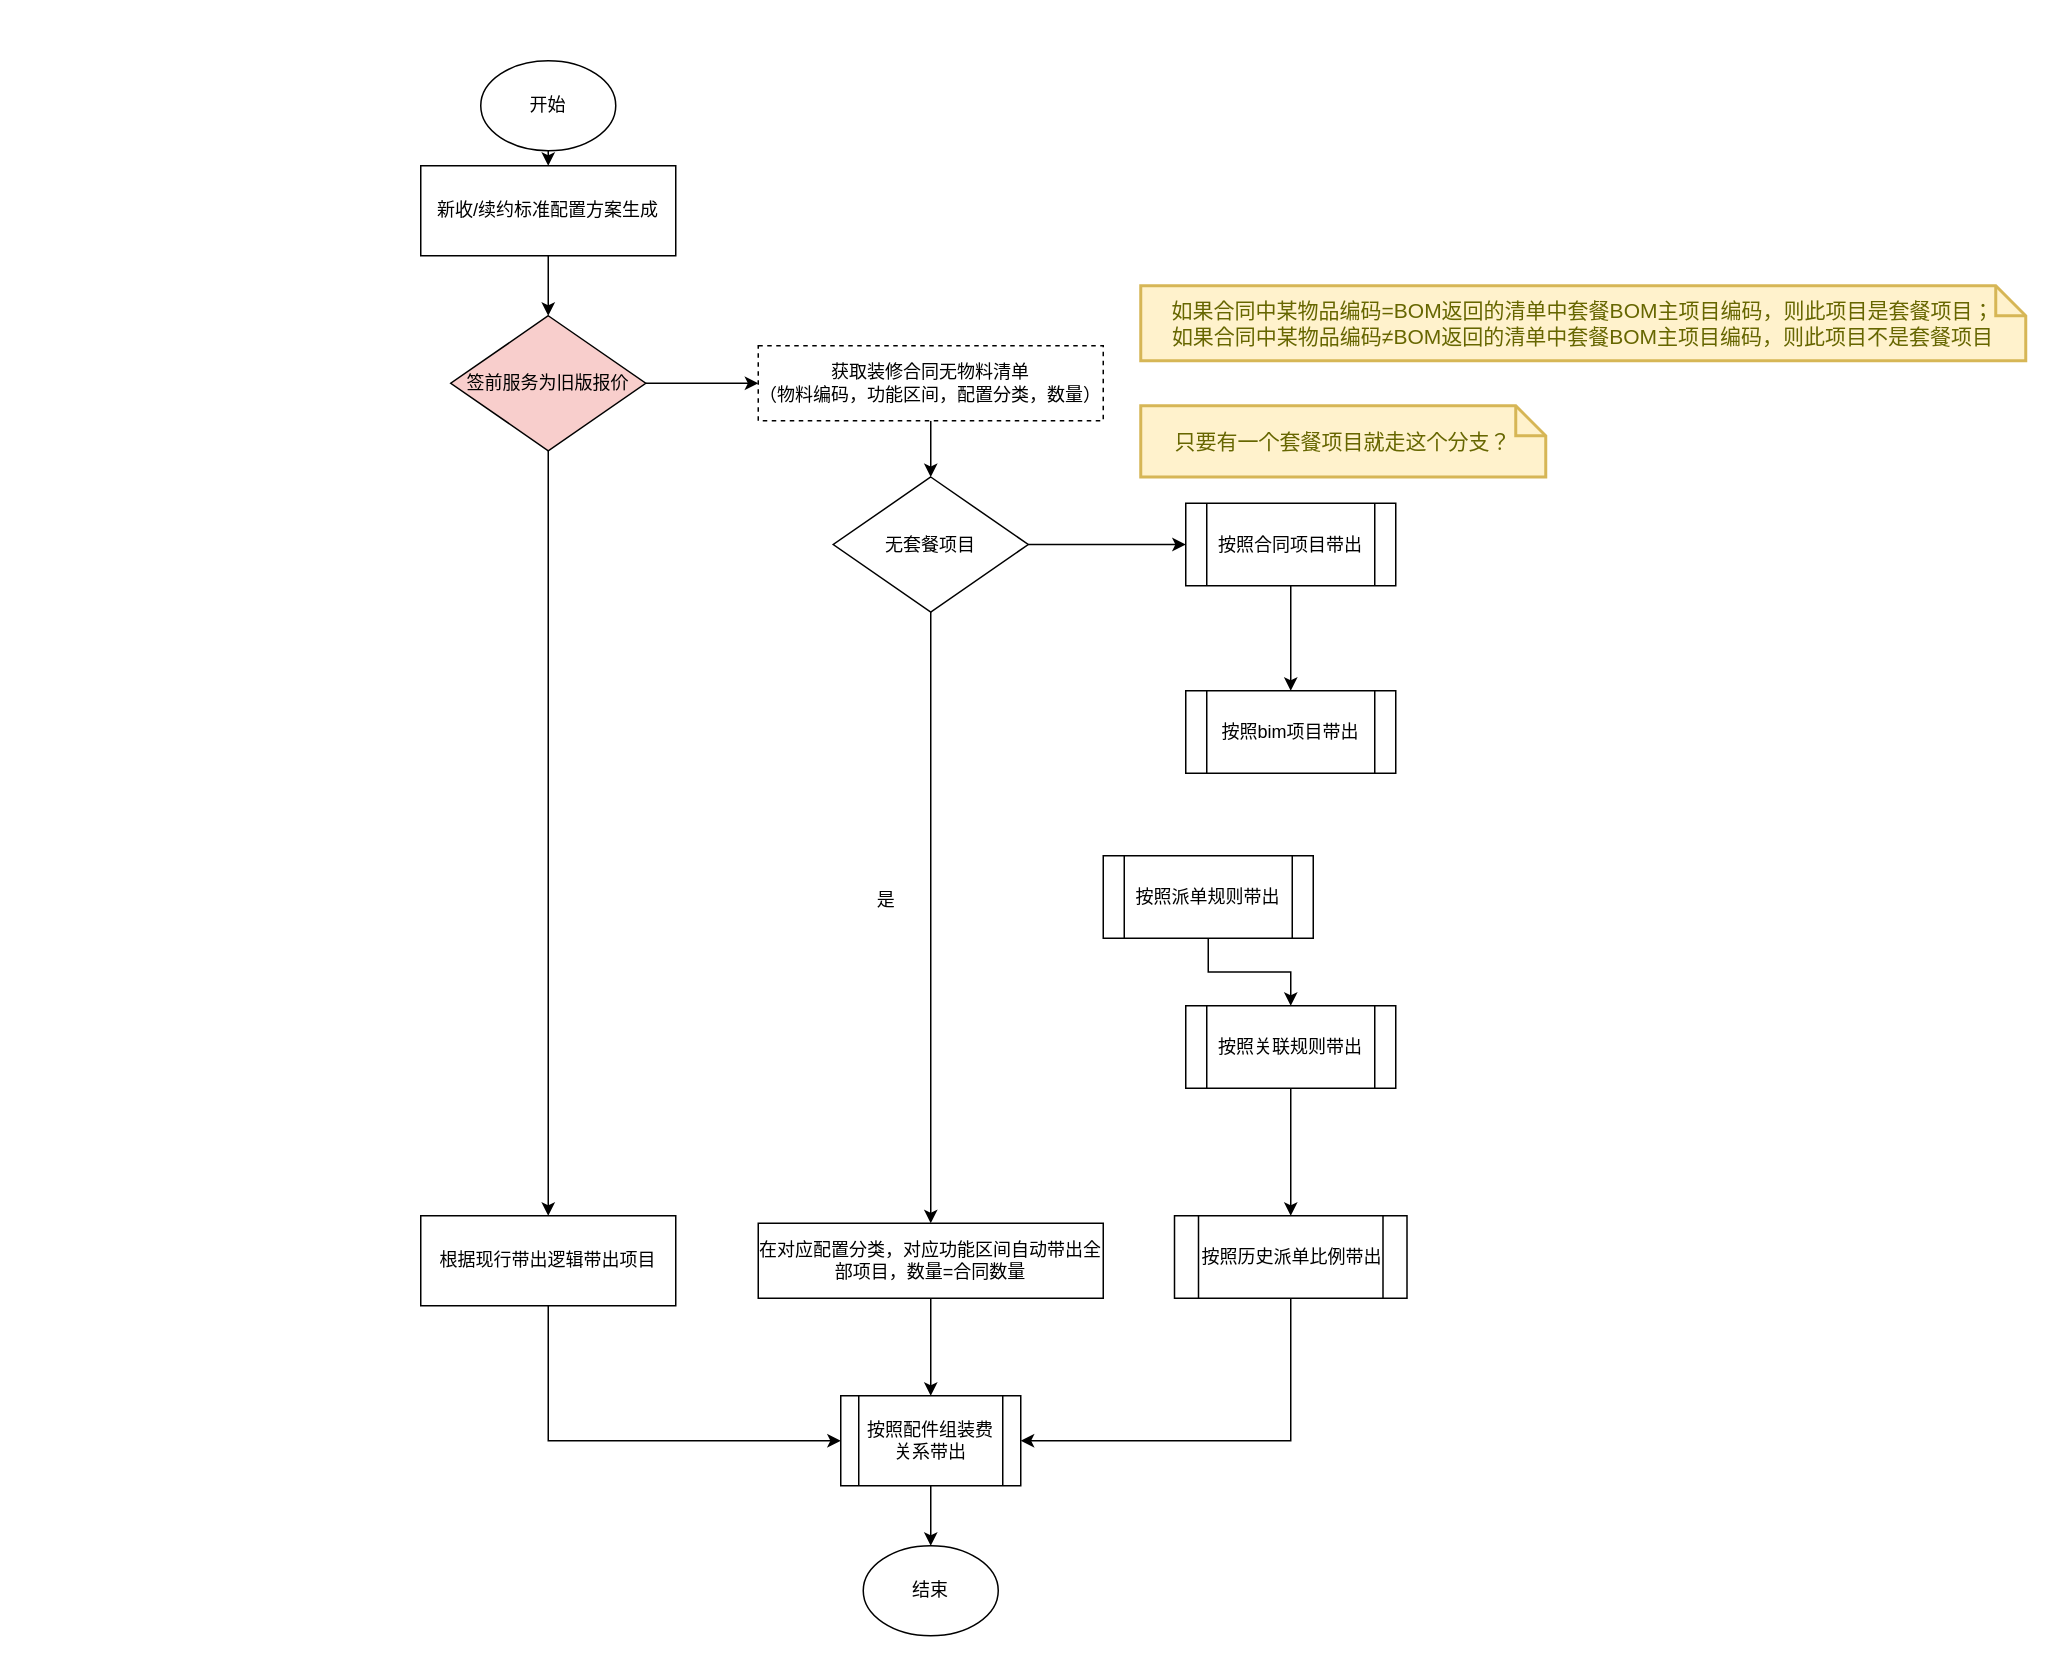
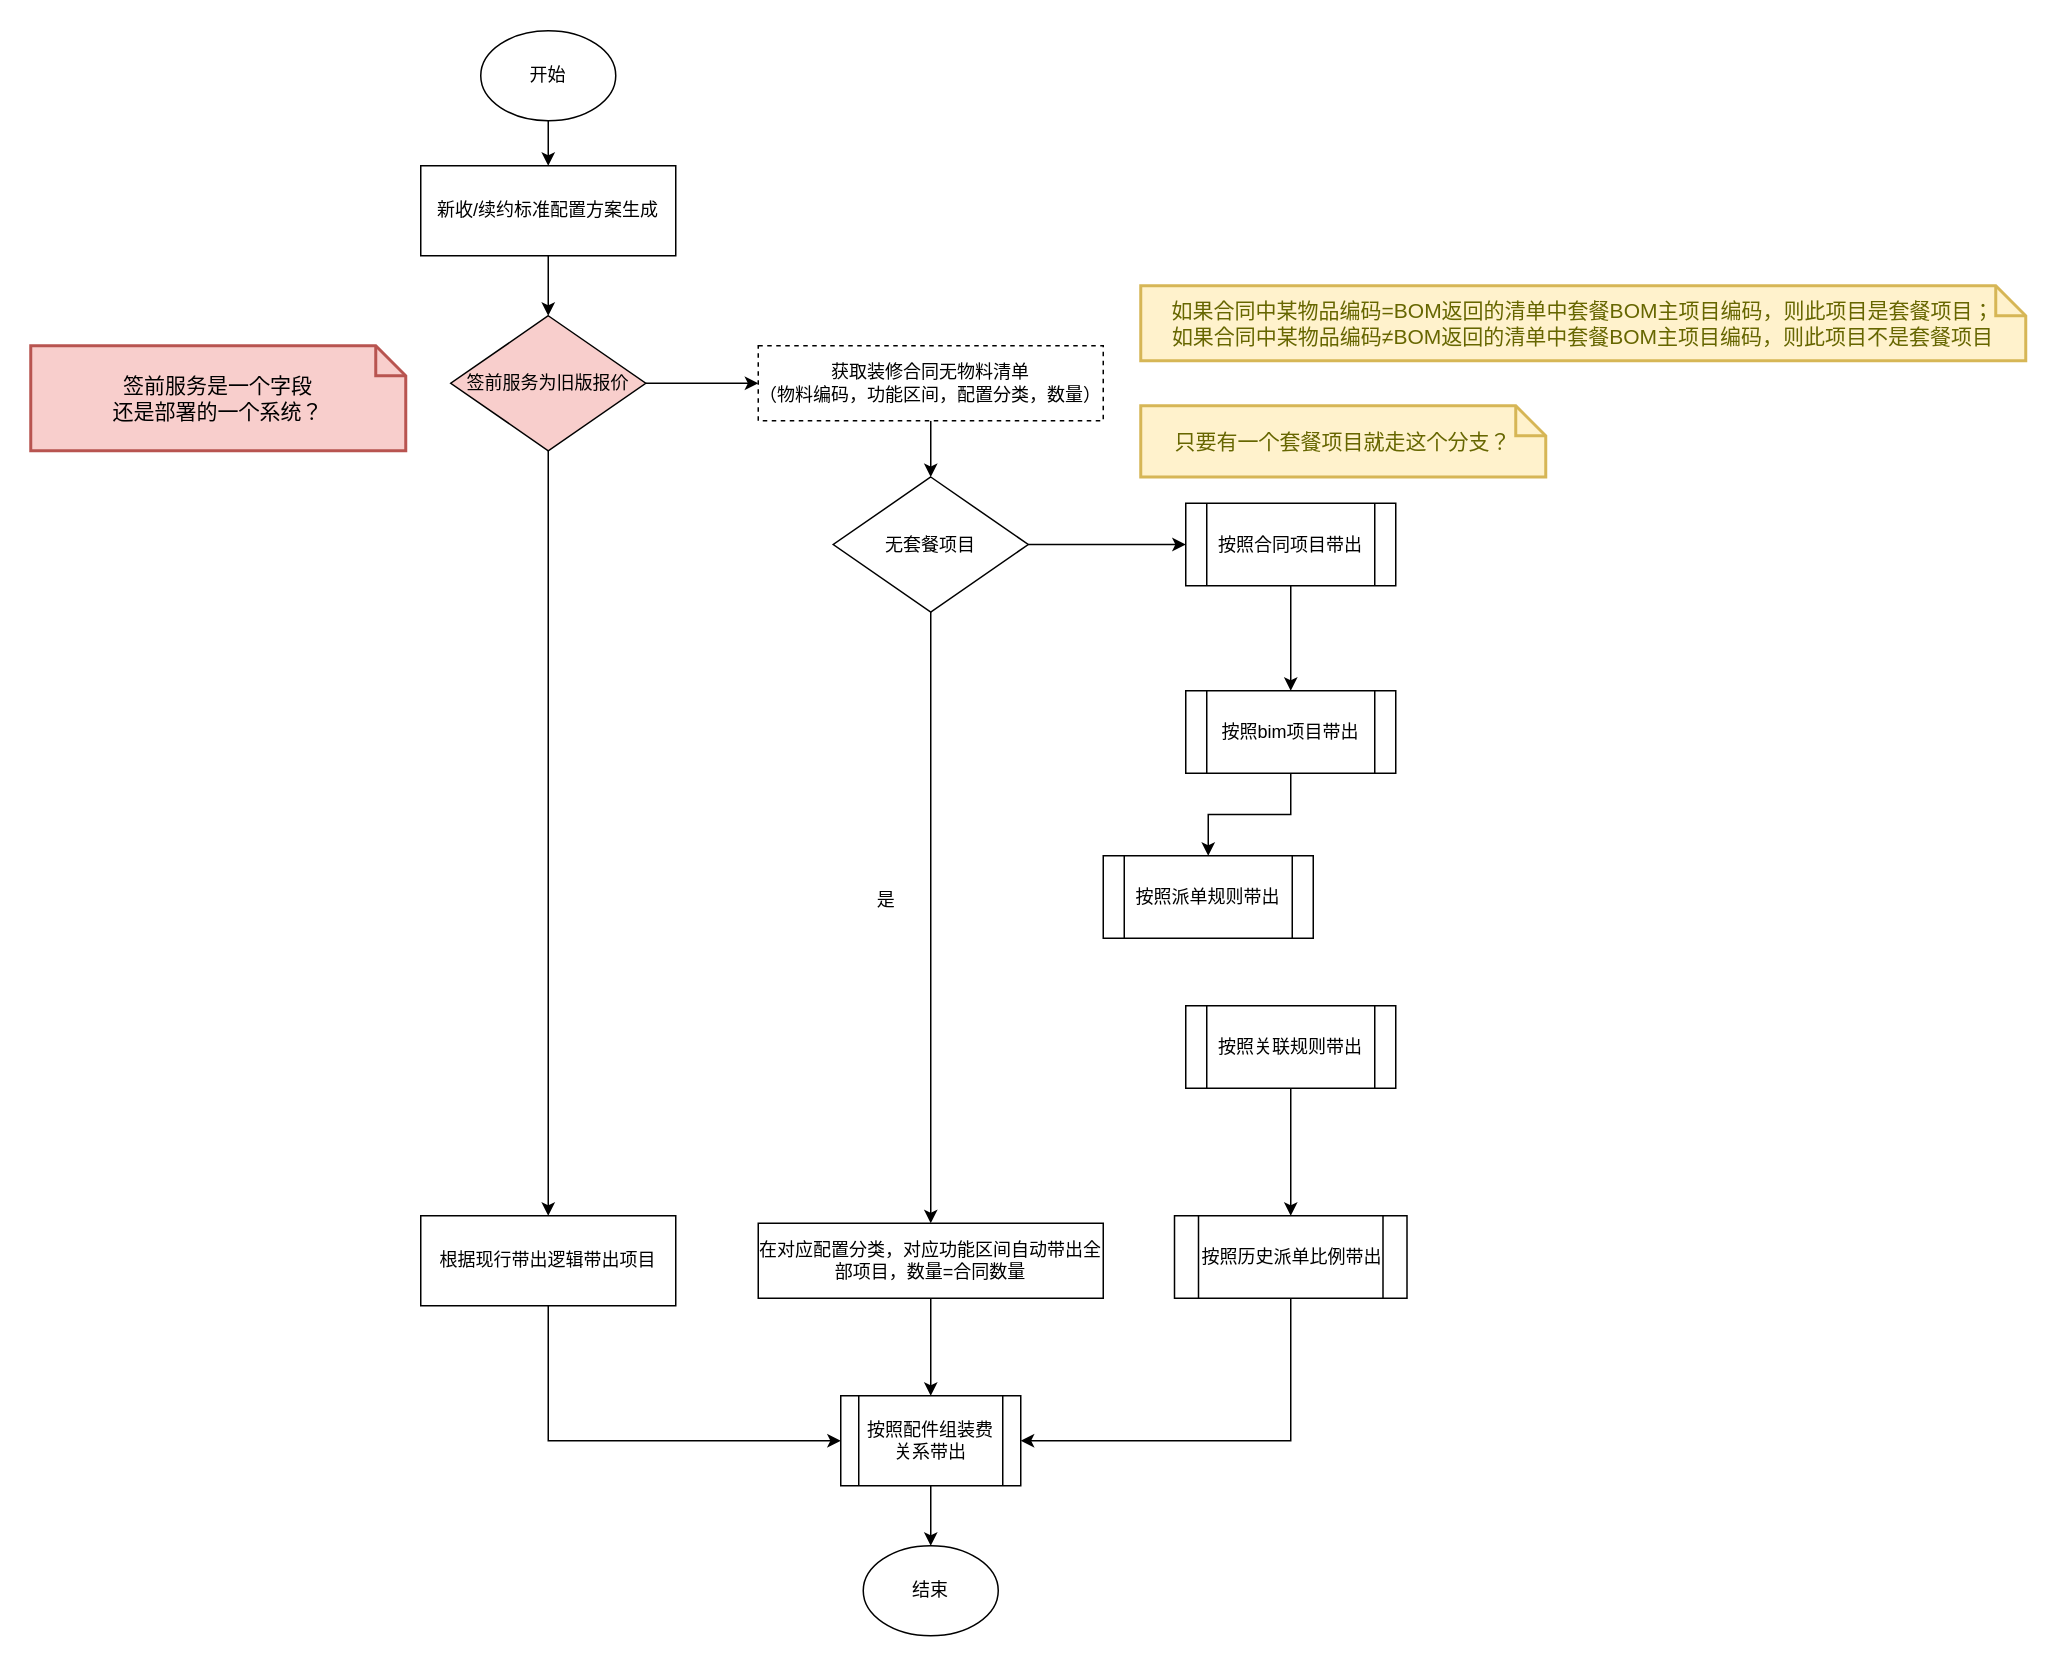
(548, 106) -> (548, 76)
none -> (218, 398)
none -> (1255, 815)
(1244, 972) -> none
